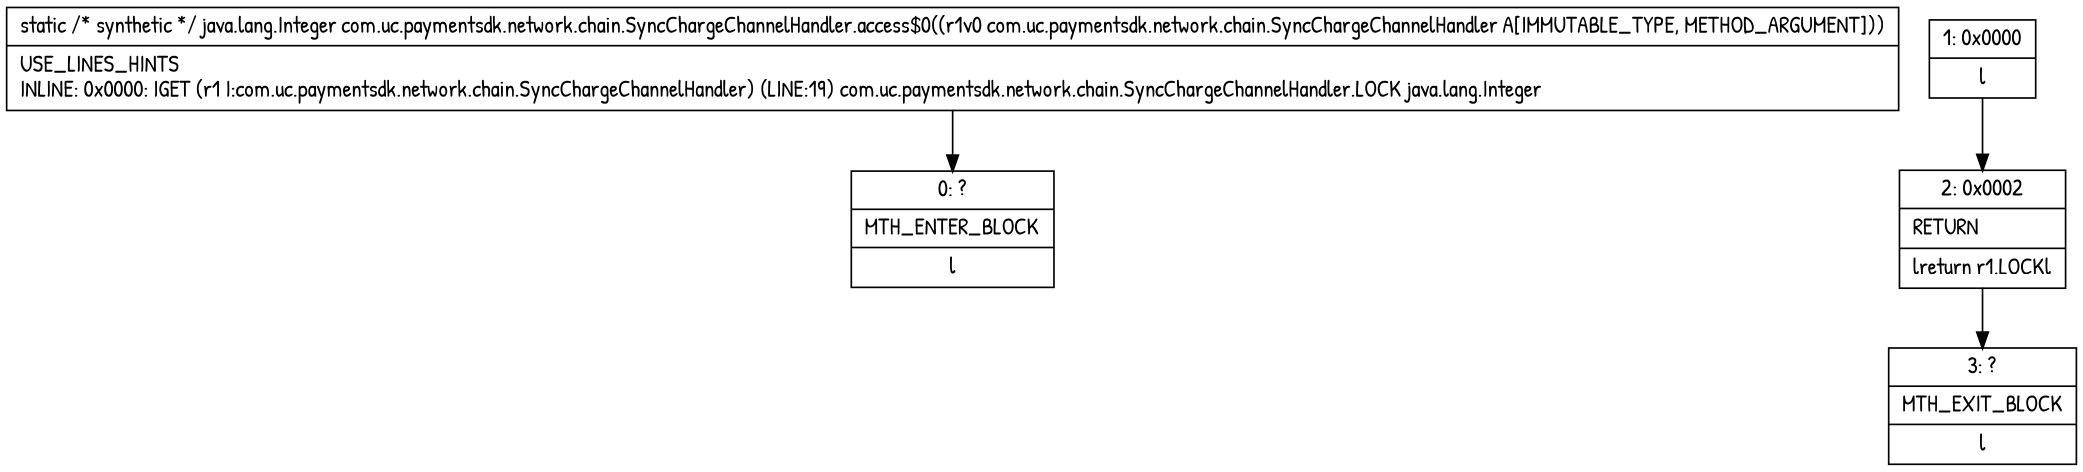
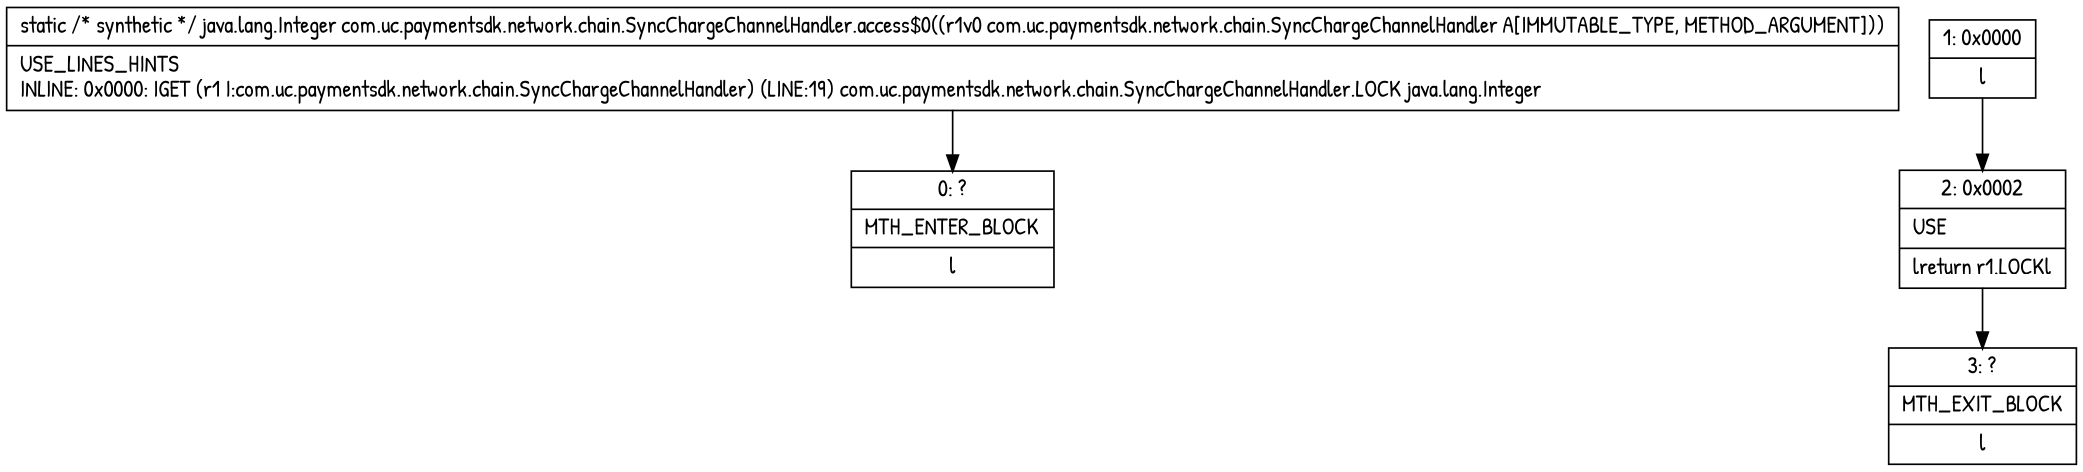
(1946, 228) -> (1930, 228)
